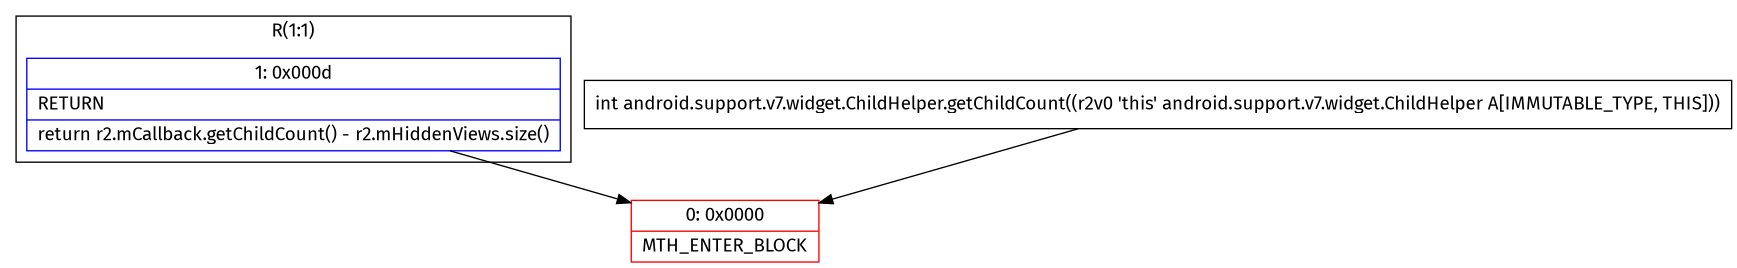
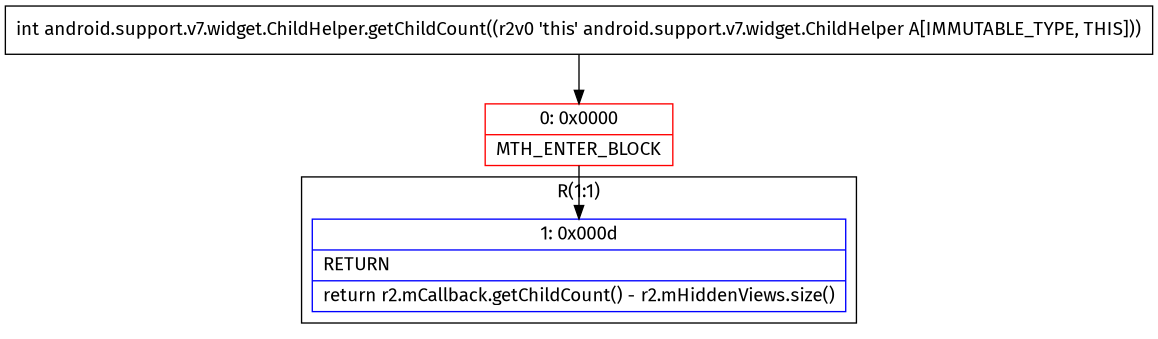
(534, 175) -> (579, 186)
